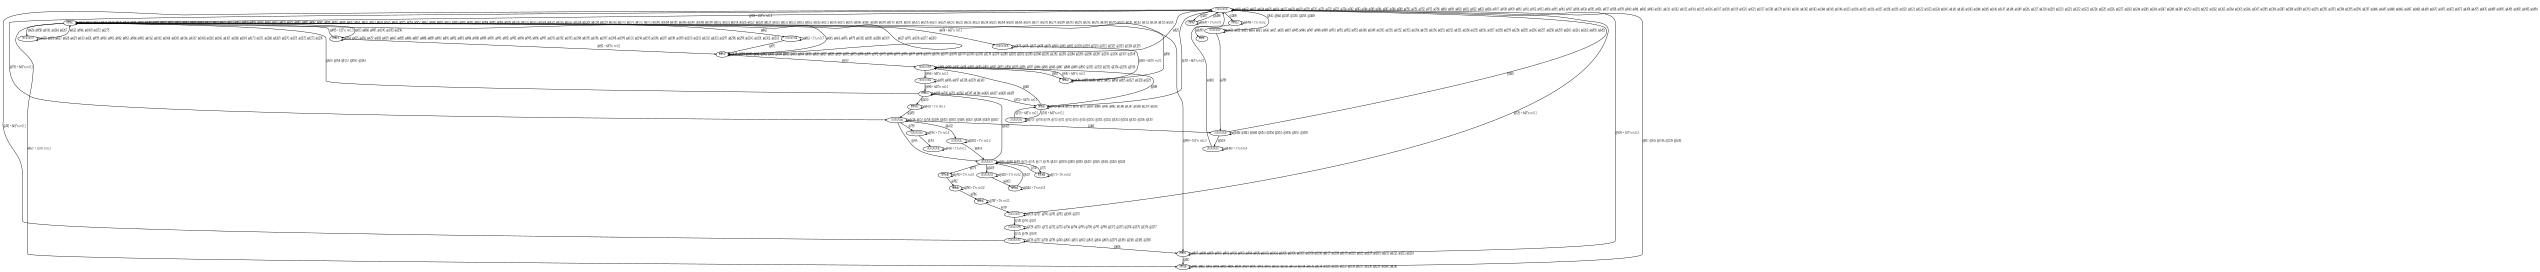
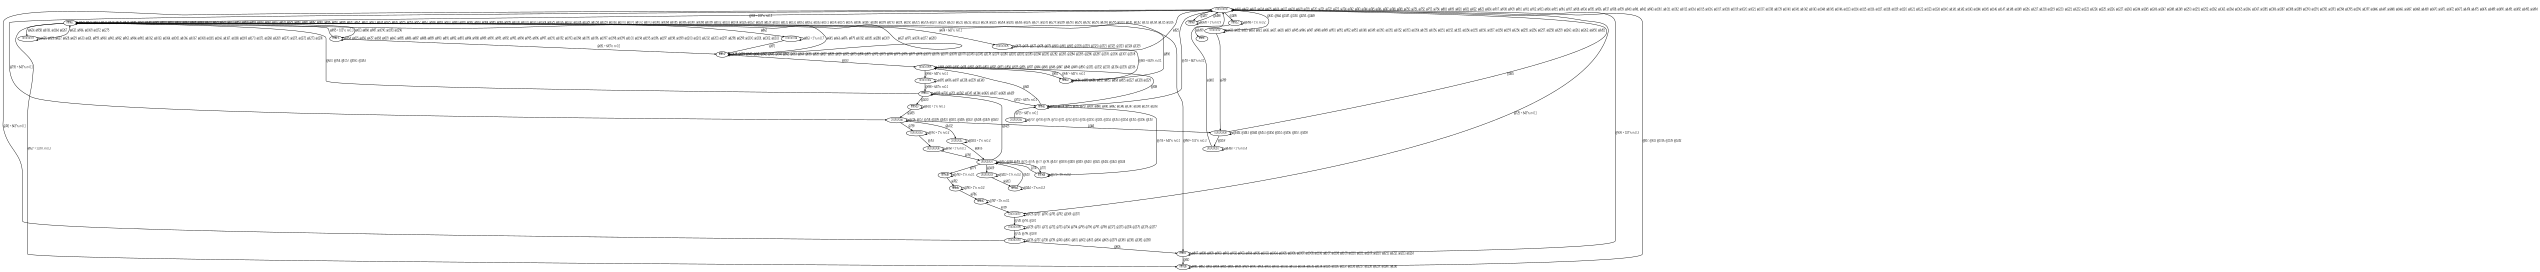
(1035, 117) -> (1157, 140)
(930, 154) -> (959, 155)
